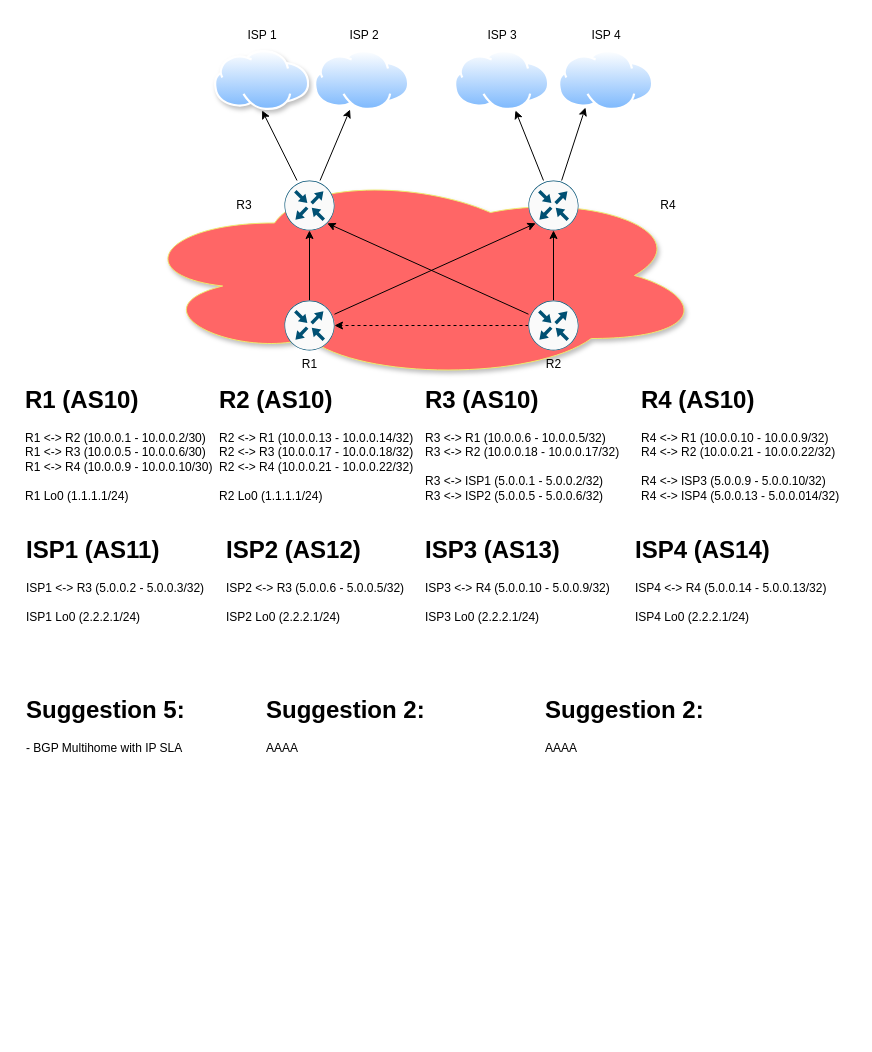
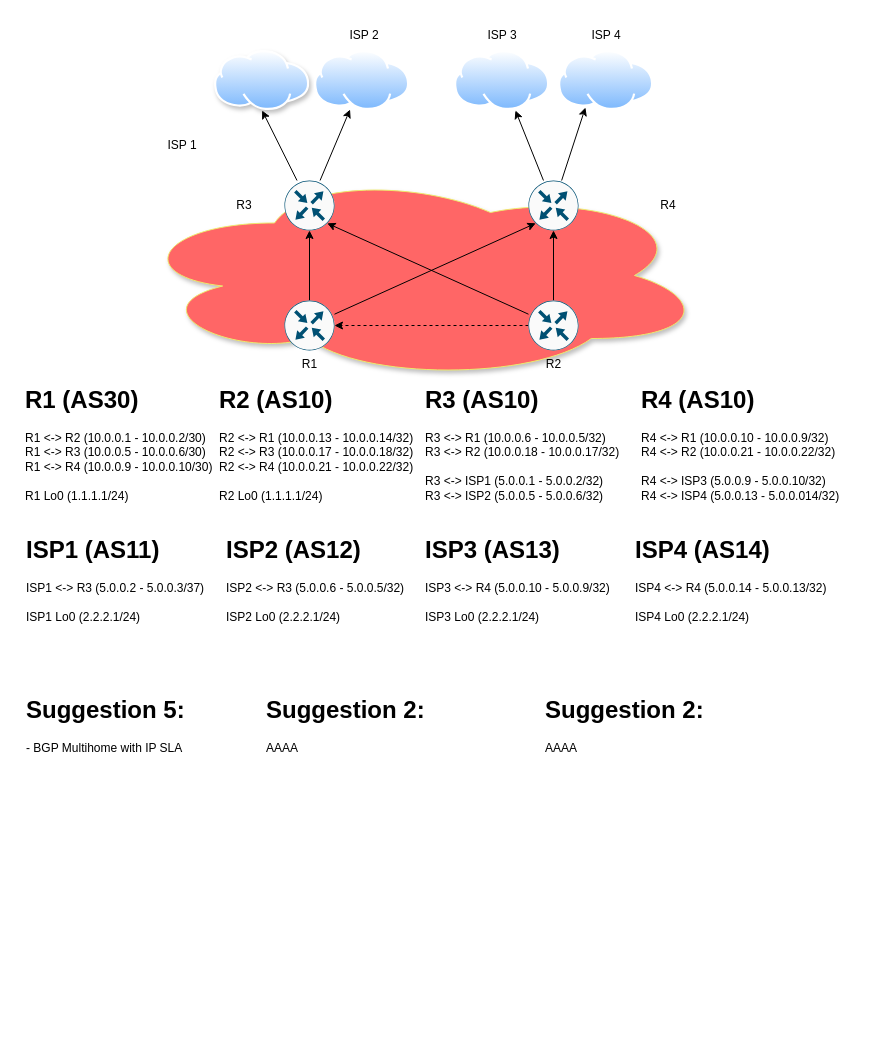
(262, 36) -> (182, 146)
(122, 428) -> (122, 428)
(123, 549) -> (123, 549)
